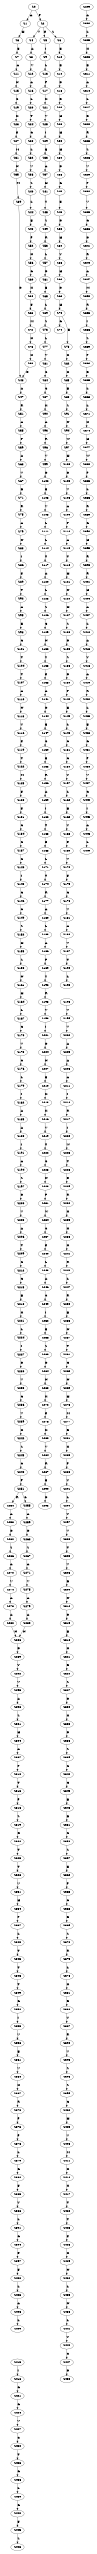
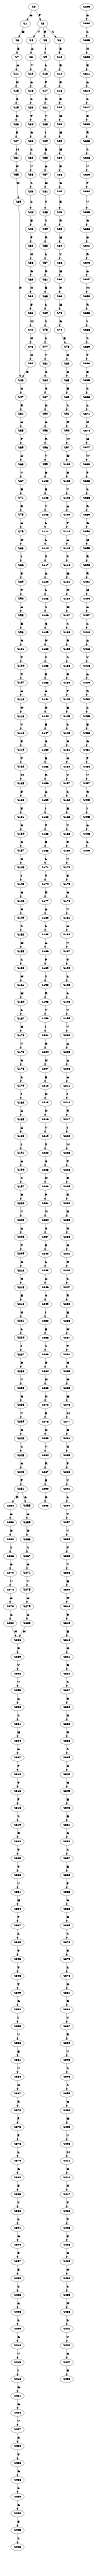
(18, 183) -> (18, 183)
(67, 328) -> (63, 338)
none -> (67, 993)
none -> (17, 2346)
